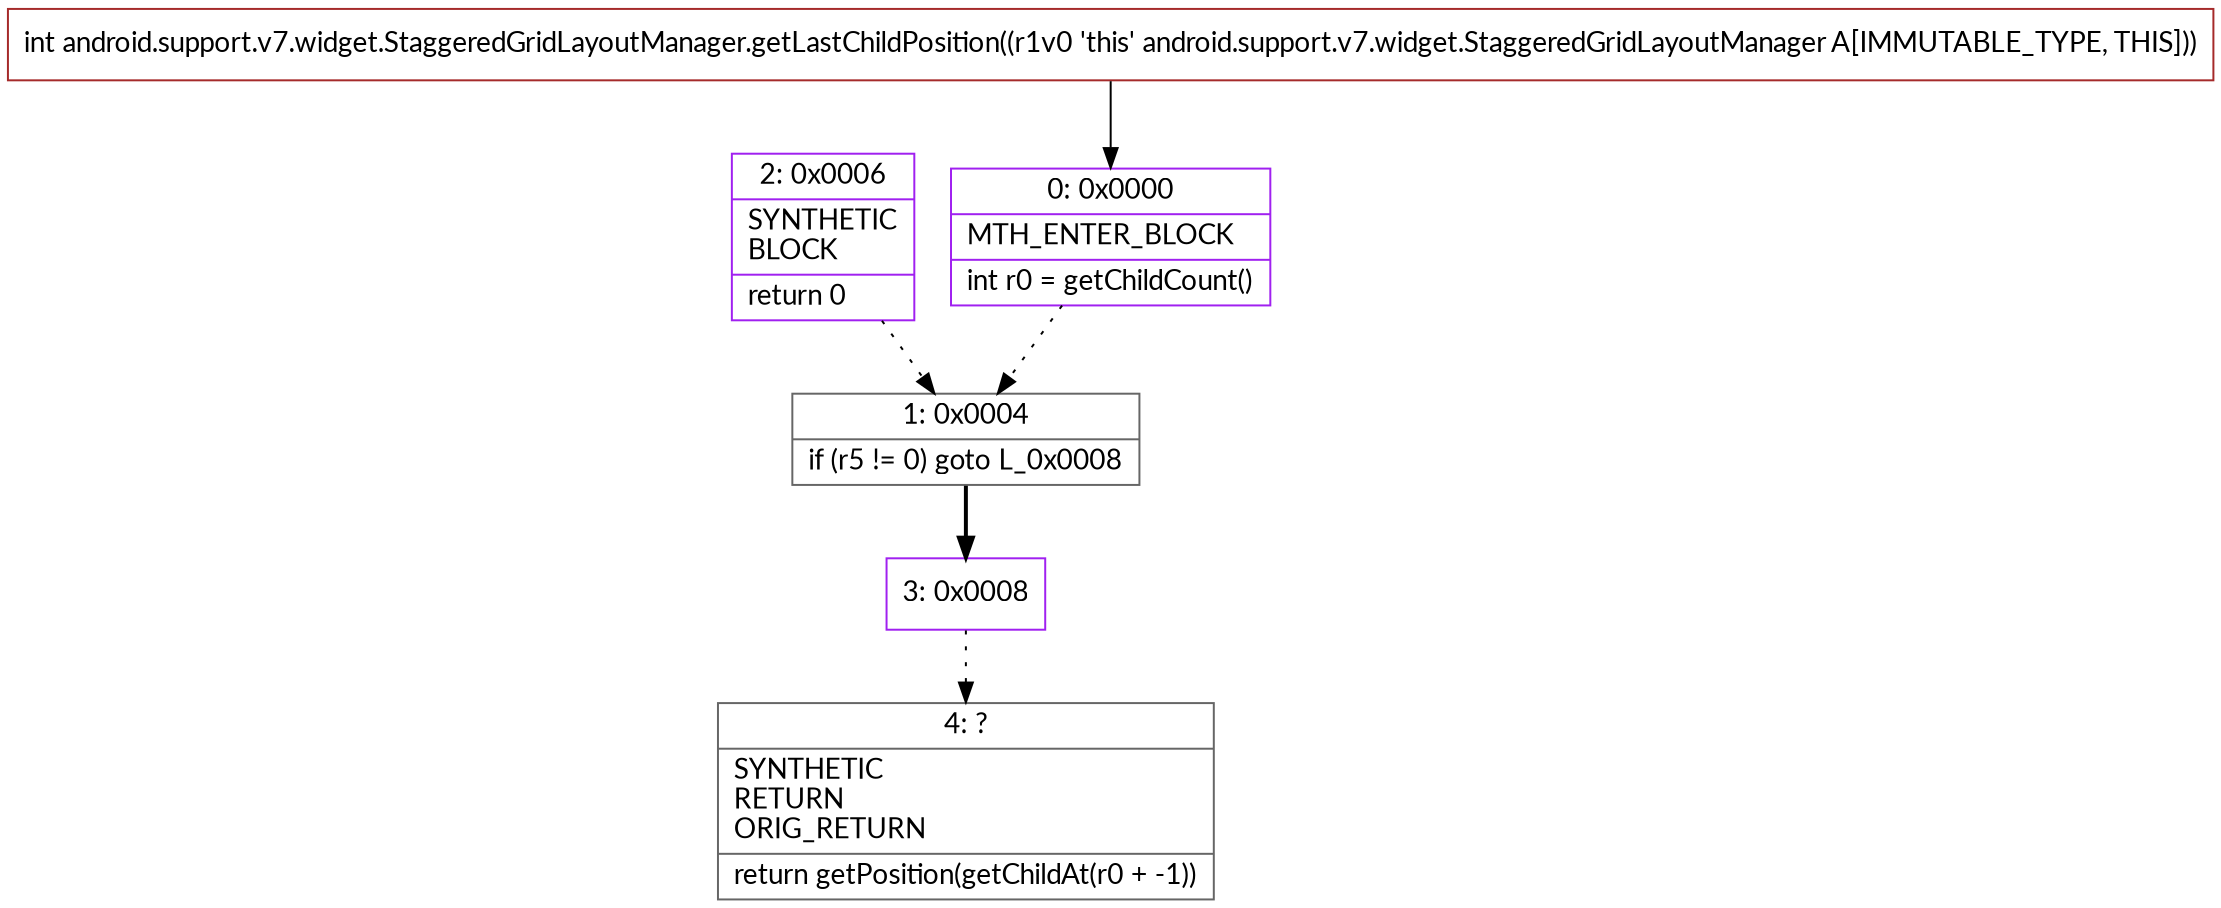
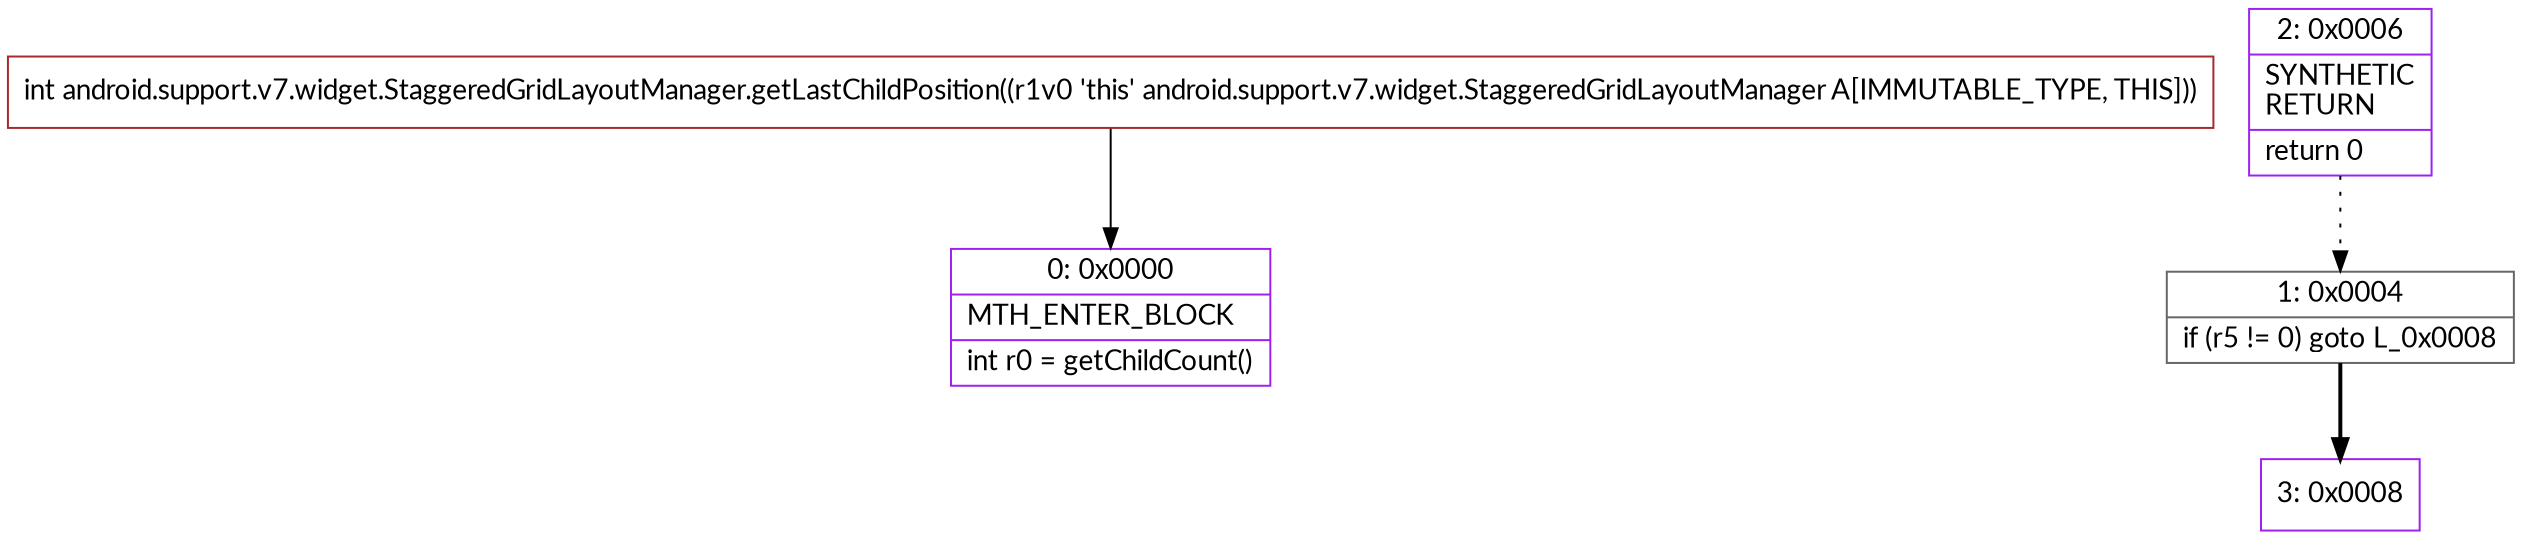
(793, 251) -> (2320, 106)
(1036, 341) -> none
(966, 801) -> none
